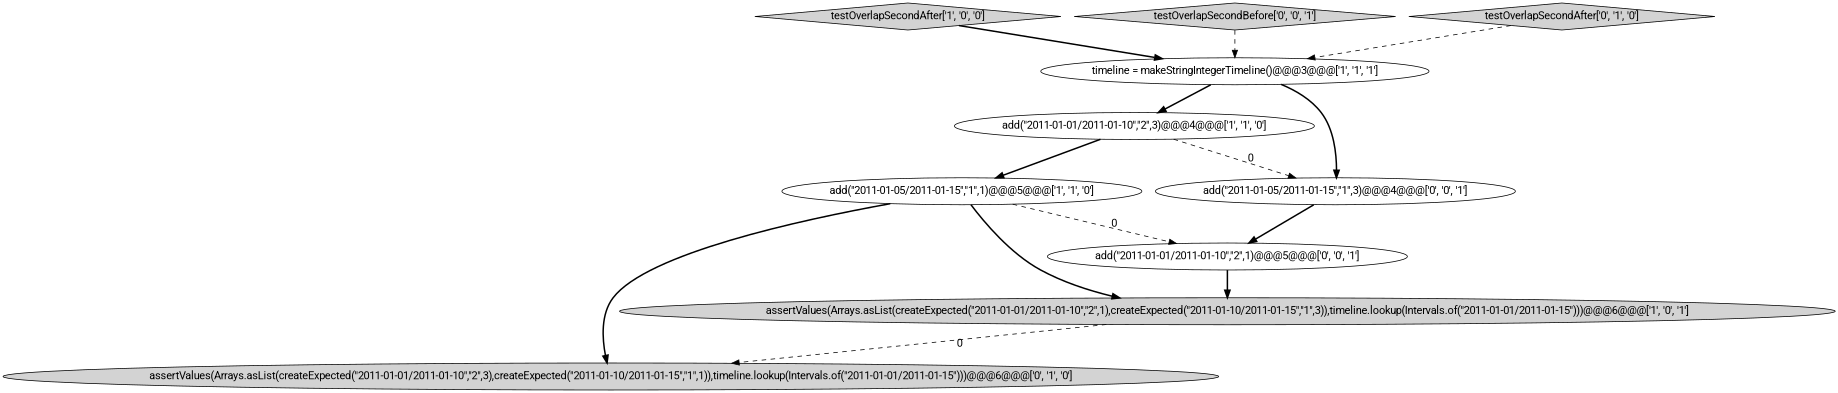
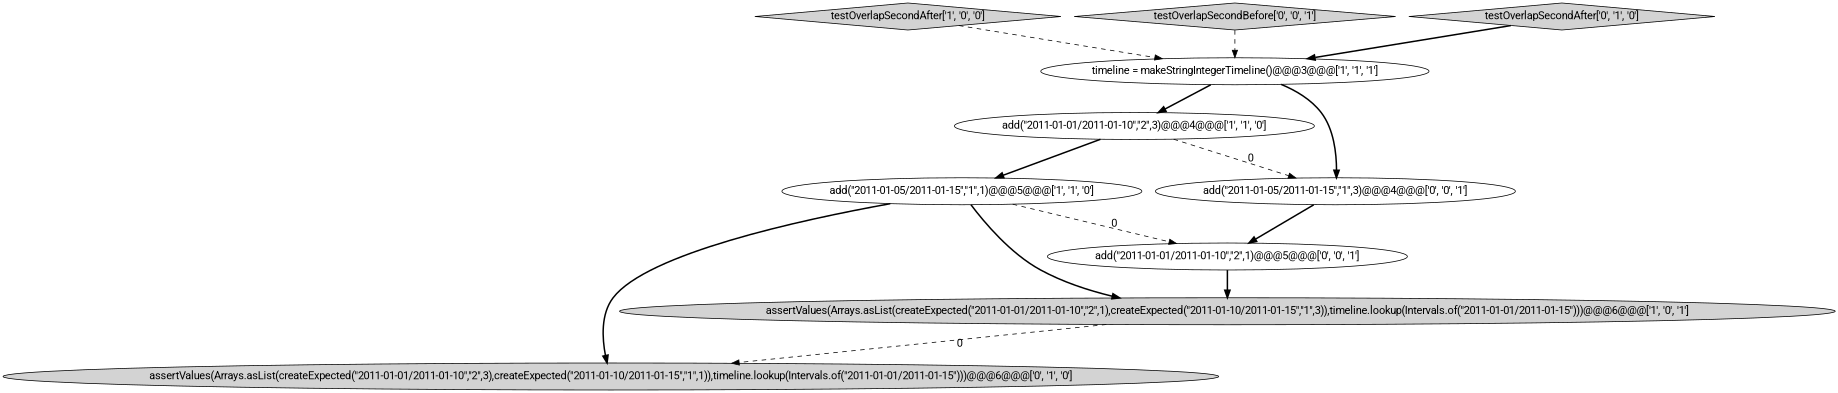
(1057, 41) -> (1057, 41)
(1413, 41) -> (1413, 41)
